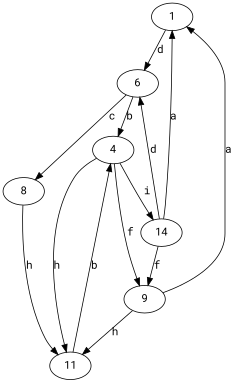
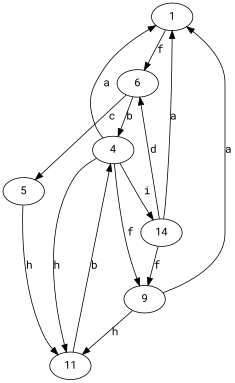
(160, 50) -> (160, 50)
none -> (100, 75)
(24, 191) -> (24, 191)
